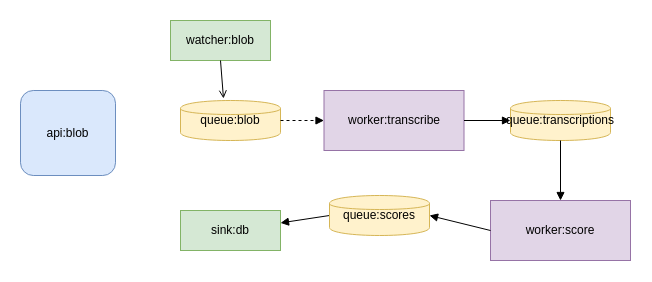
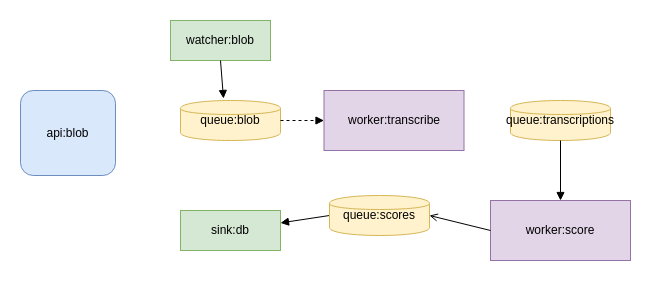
(223, 92) -> (223, 89)
(483, 121) -> none
(438, 218) -> (436, 217)
